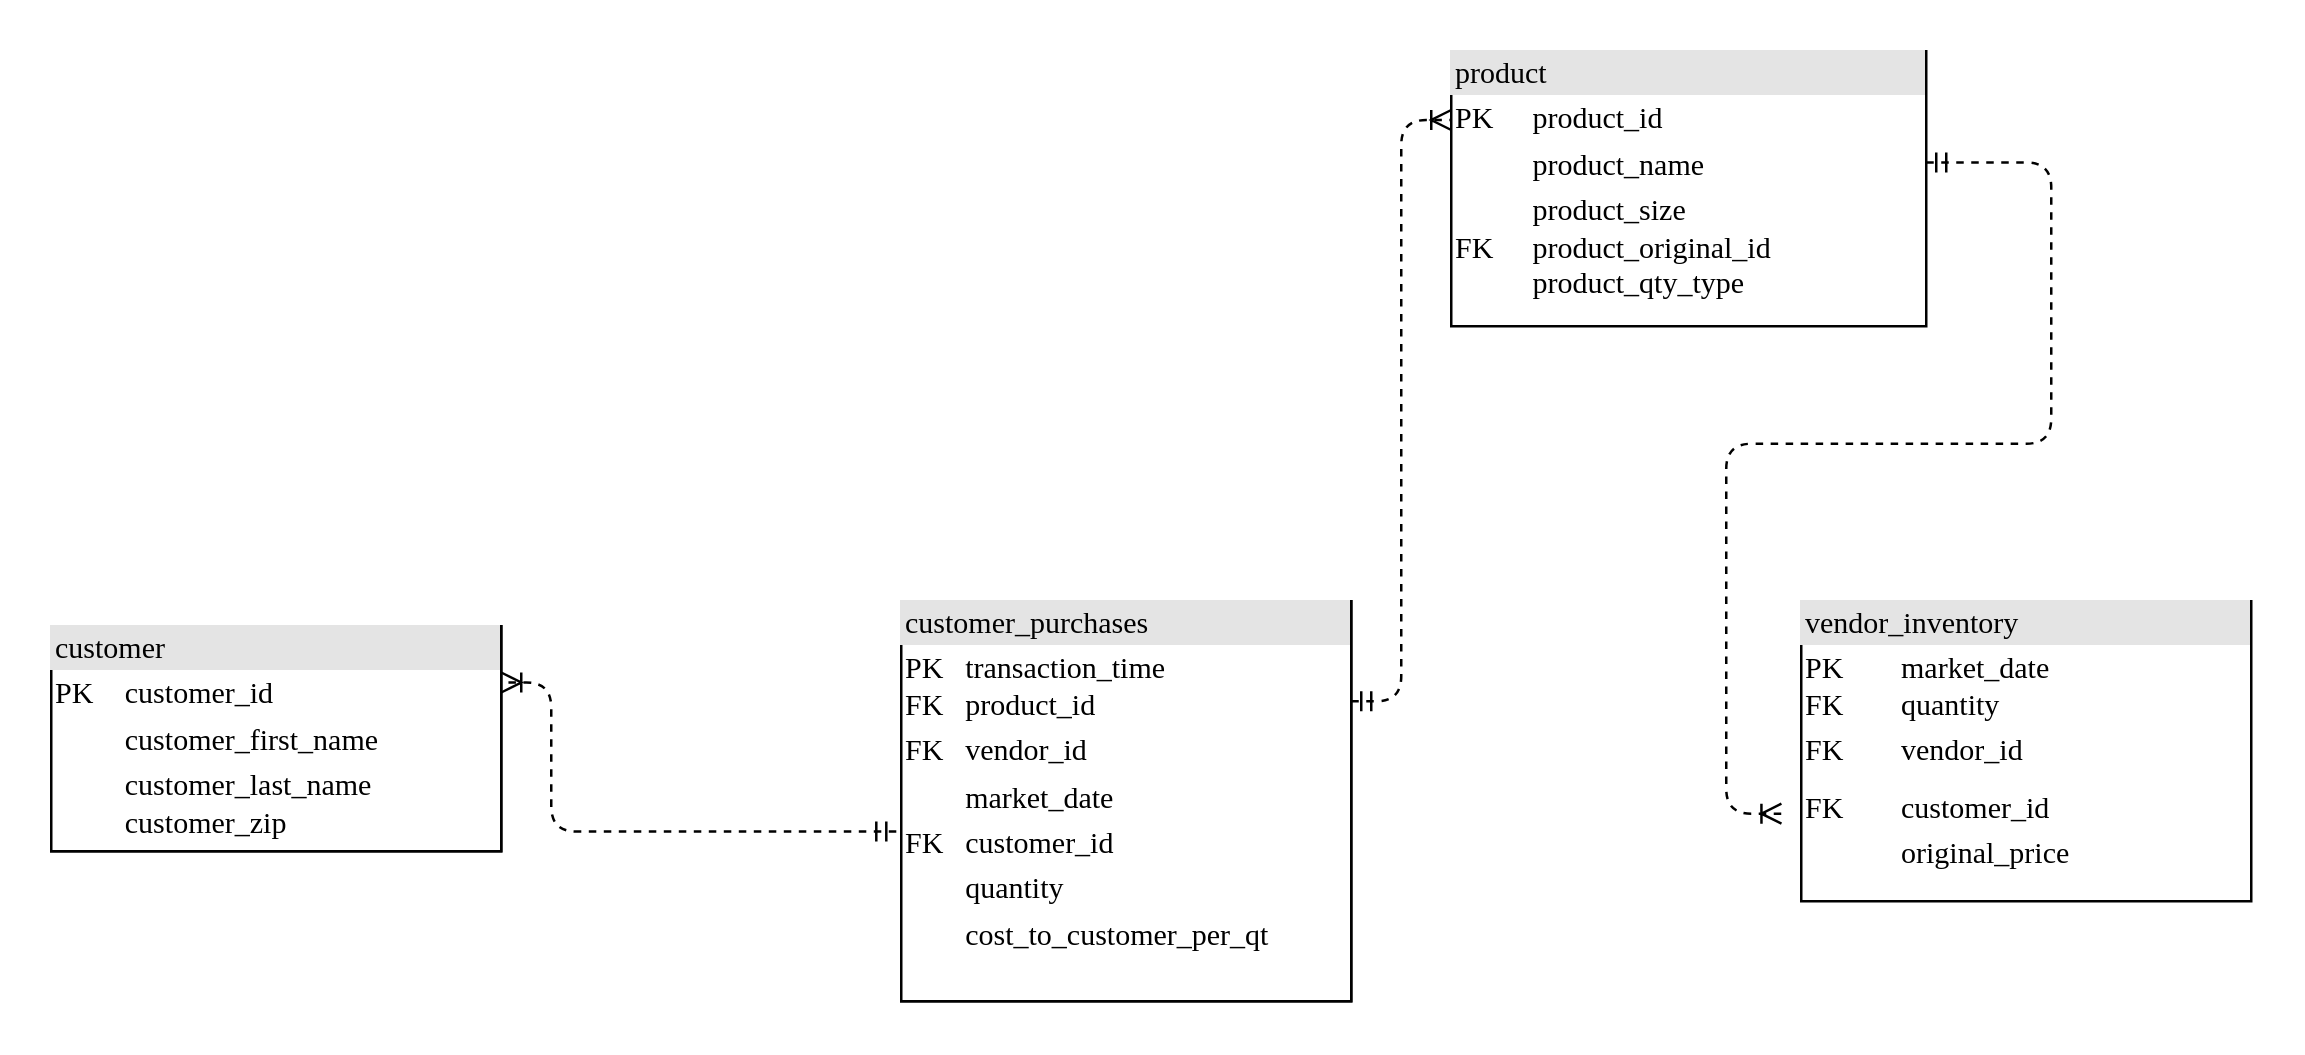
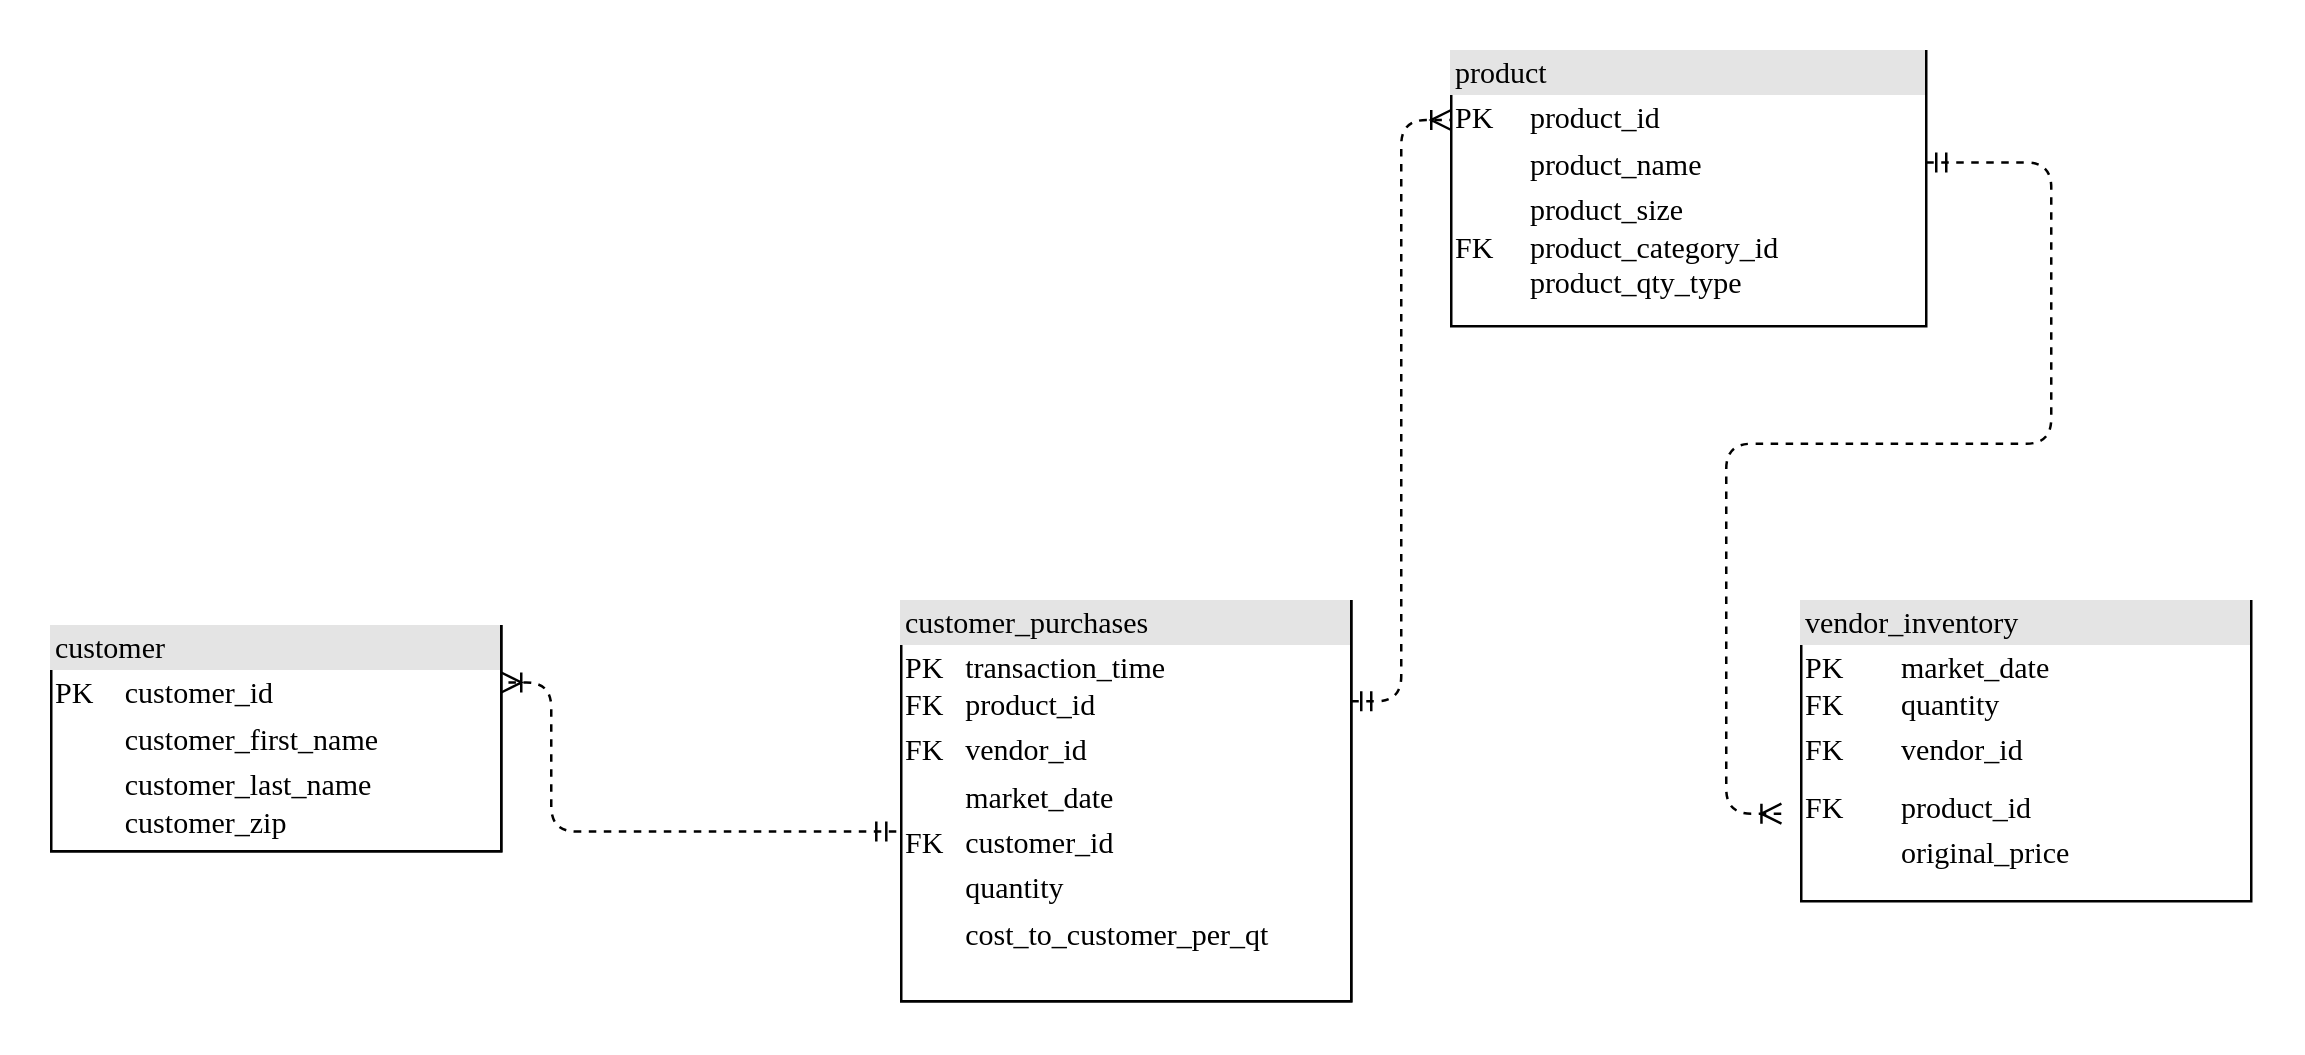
(1595, 159) -> (1607, 159)
(1932, 727) -> (1932, 727)
